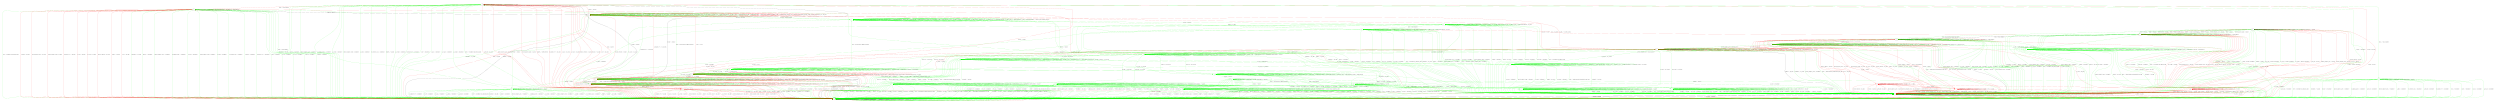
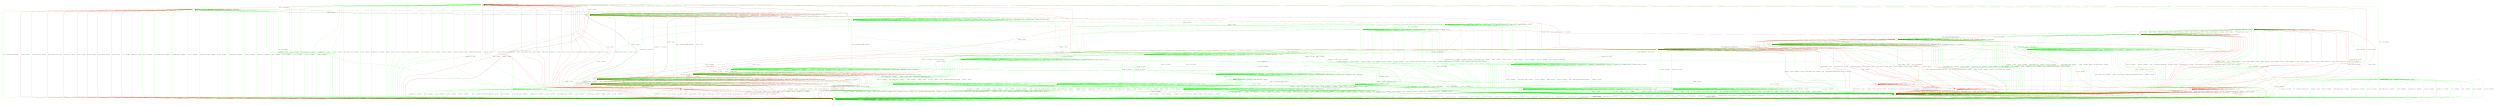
(1289, 81) -> (1701, 61)
